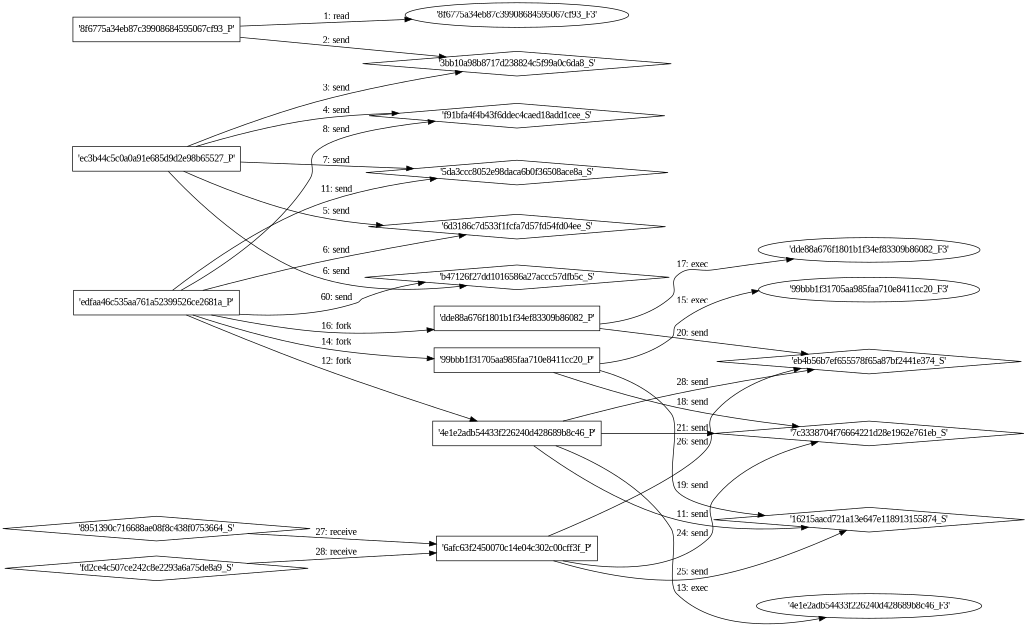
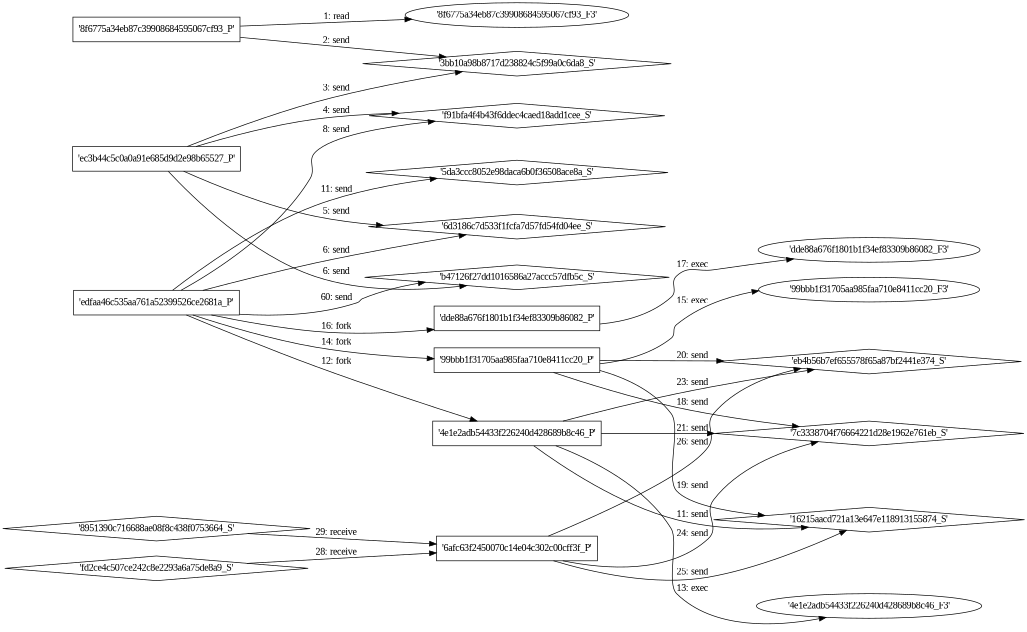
(323, 165) -> none
(700, 341) -> (658, 361)
(692, 382) -> (692, 382)
(336, 532) -> (336, 532)
